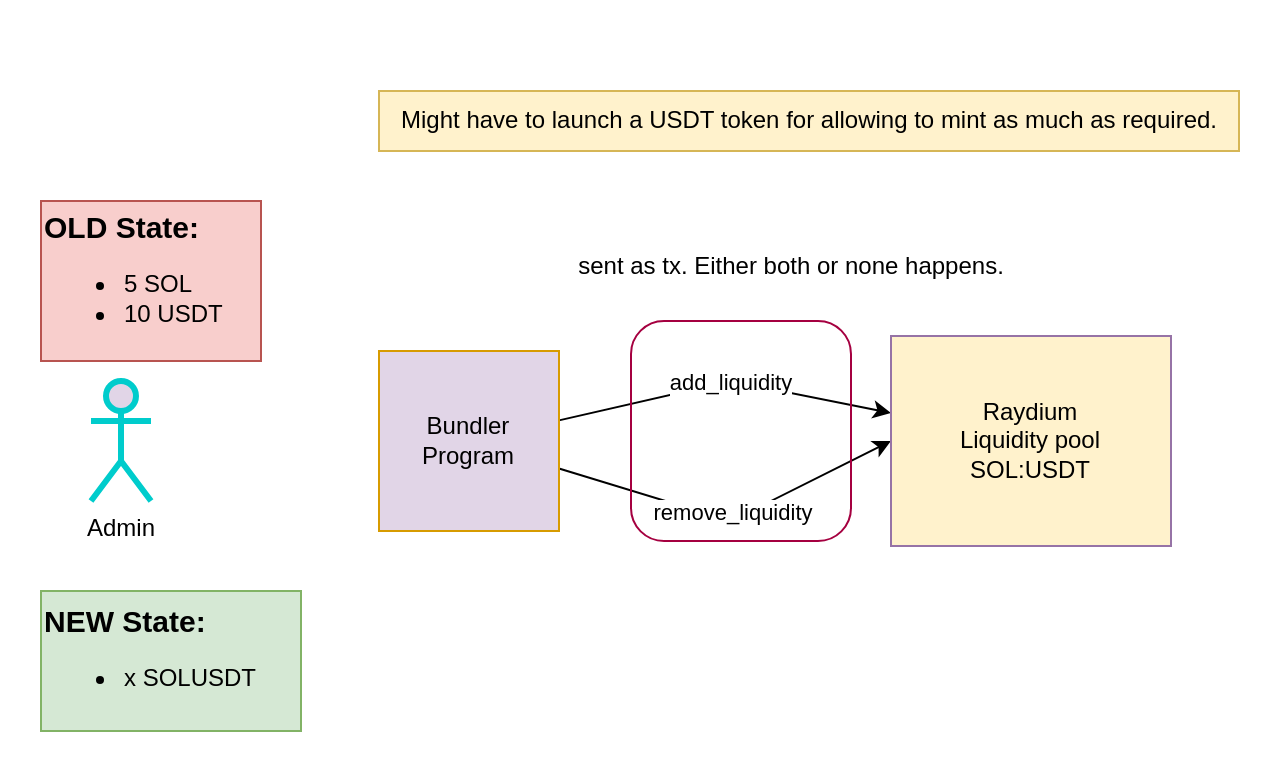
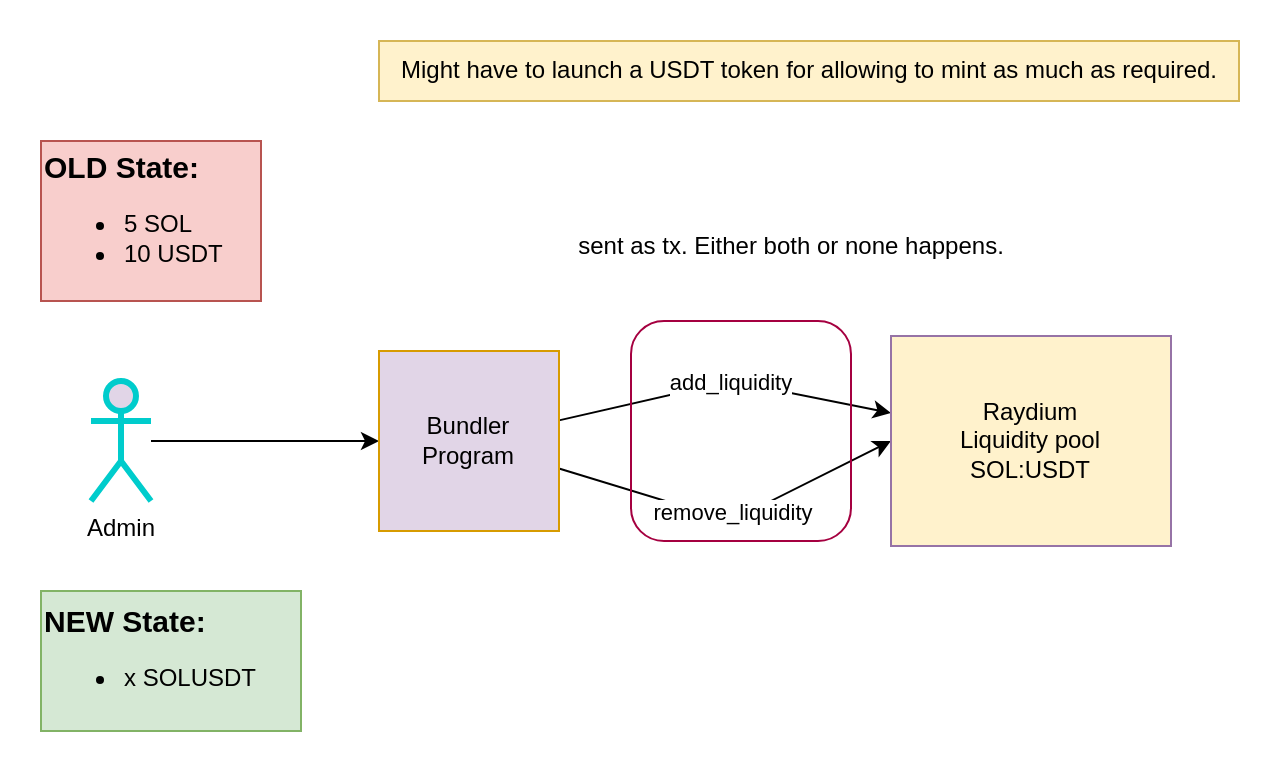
(809, 121) -> (809, 71)
(791, 267) -> (791, 247)
(151, 281) -> (151, 221)
none -> (258, 441)
